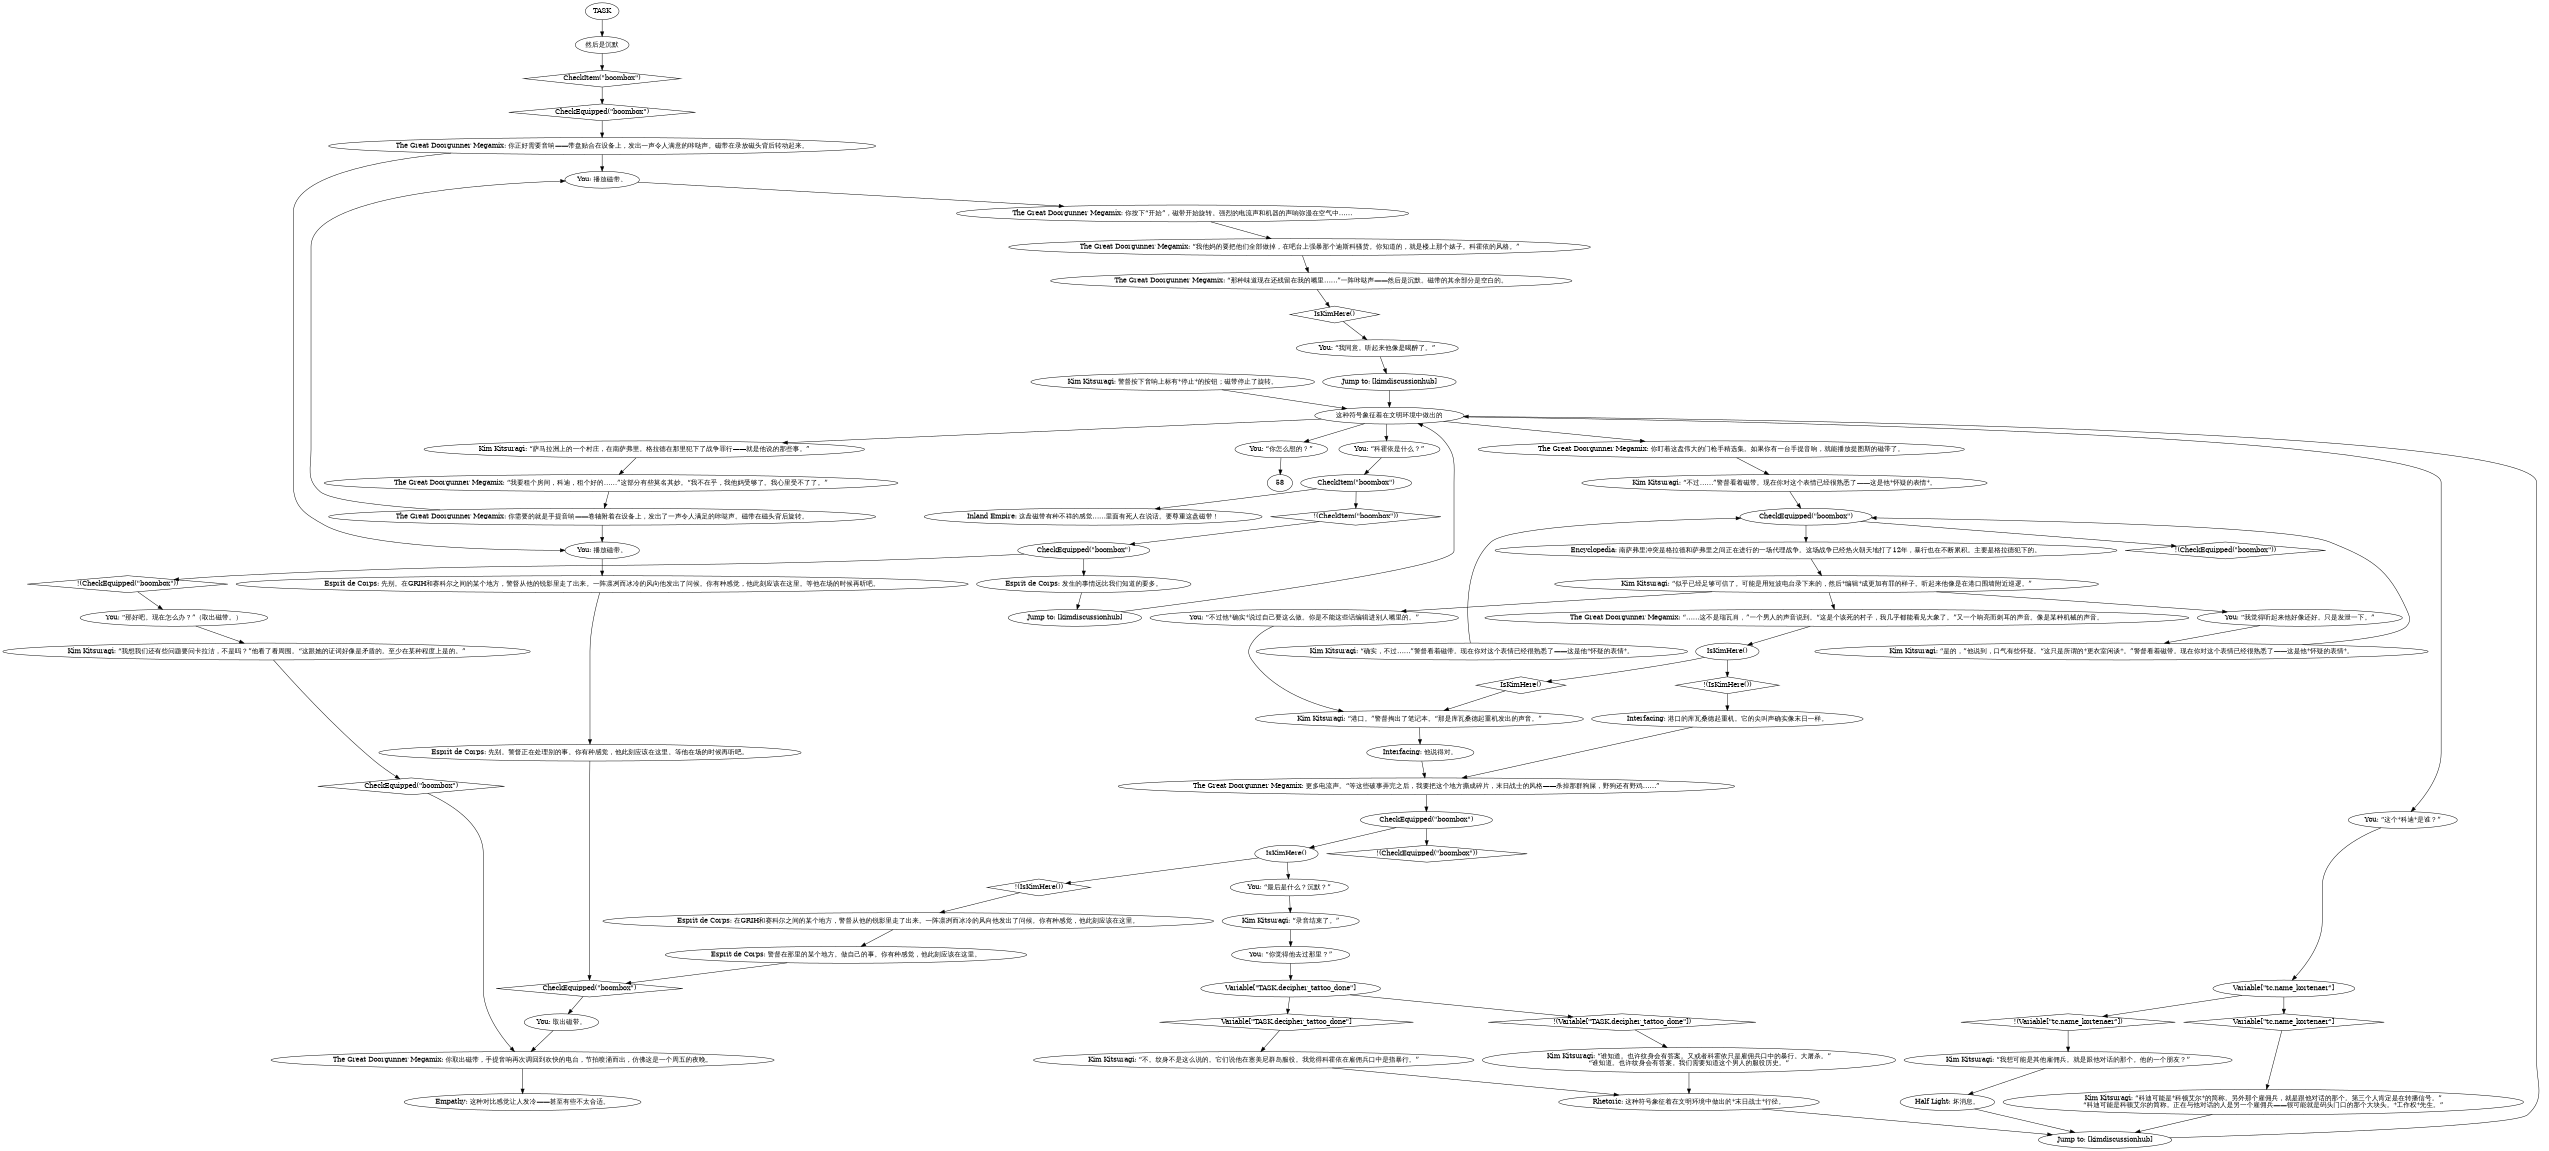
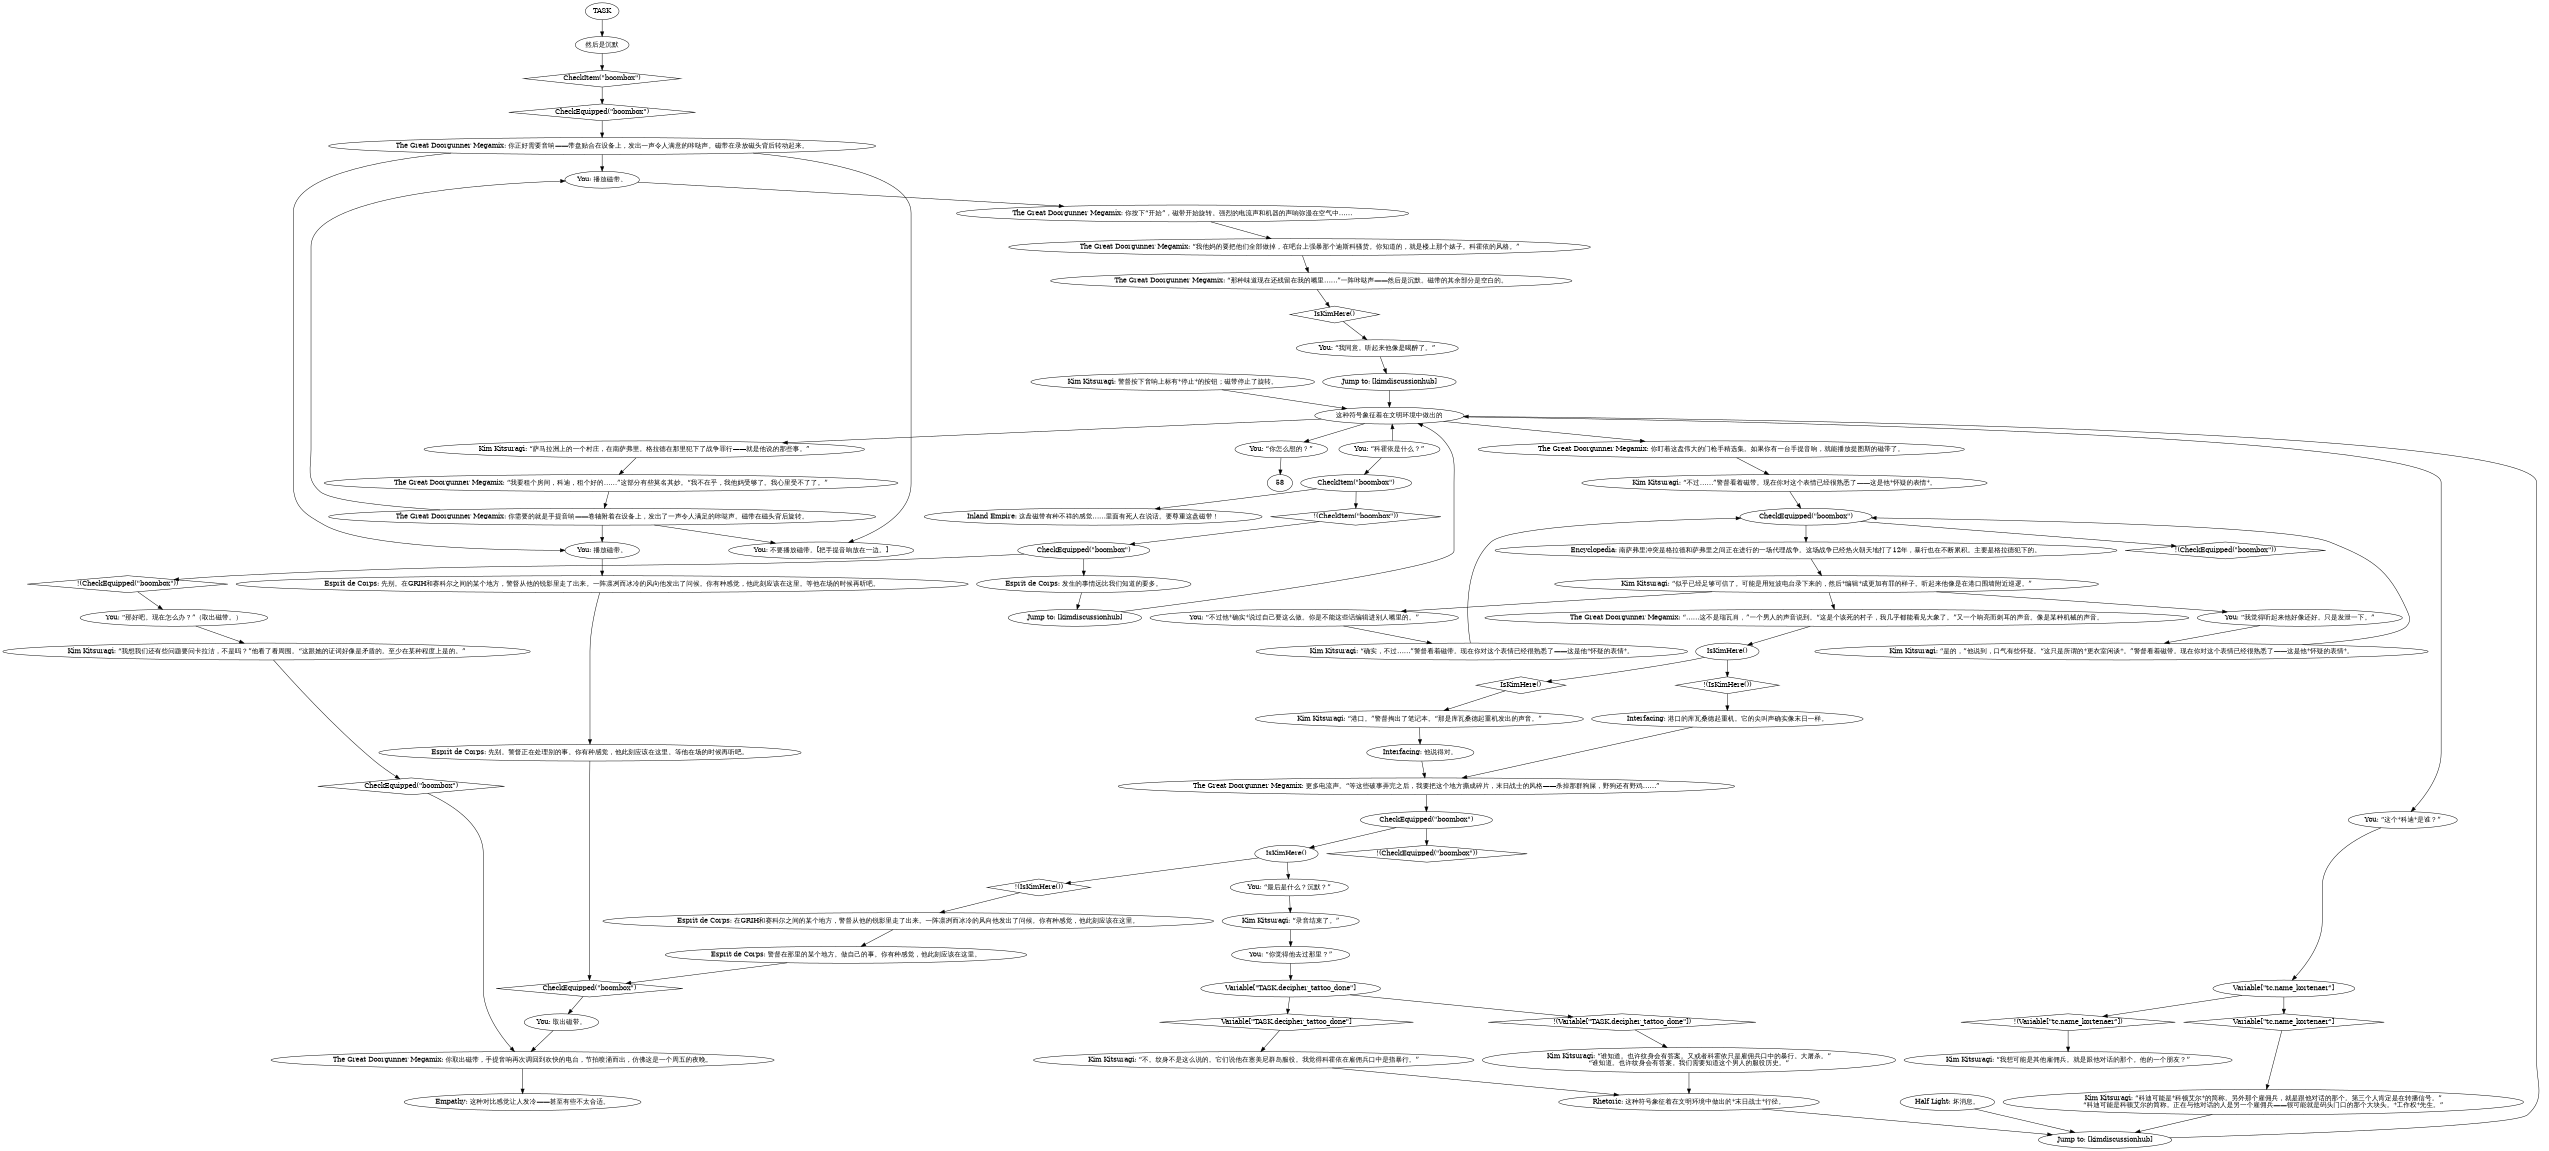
(1386, 430) -> (1393, 435)
none -> (821, 550)
(1271, 680) -> (1385, 634)
(2009, 1081) -> none
